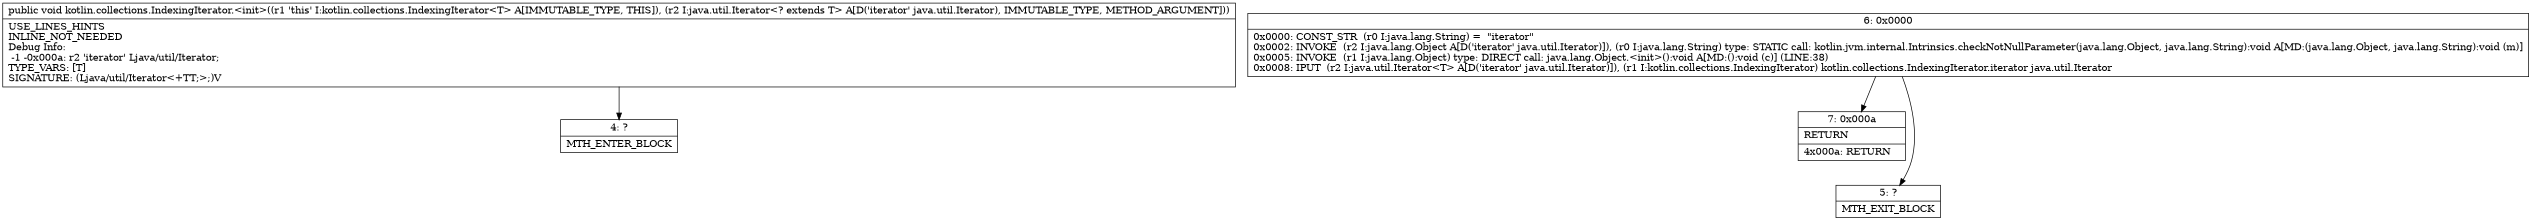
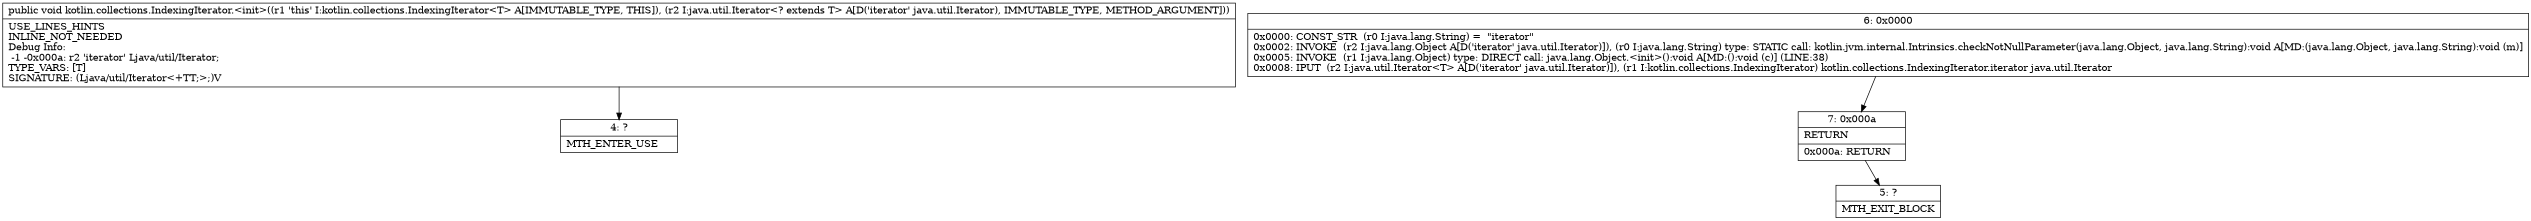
(1914, 128) -> (1871, 170)
(619, 144) -> (612, 144)
(1852, 152) -> (1852, 152)
